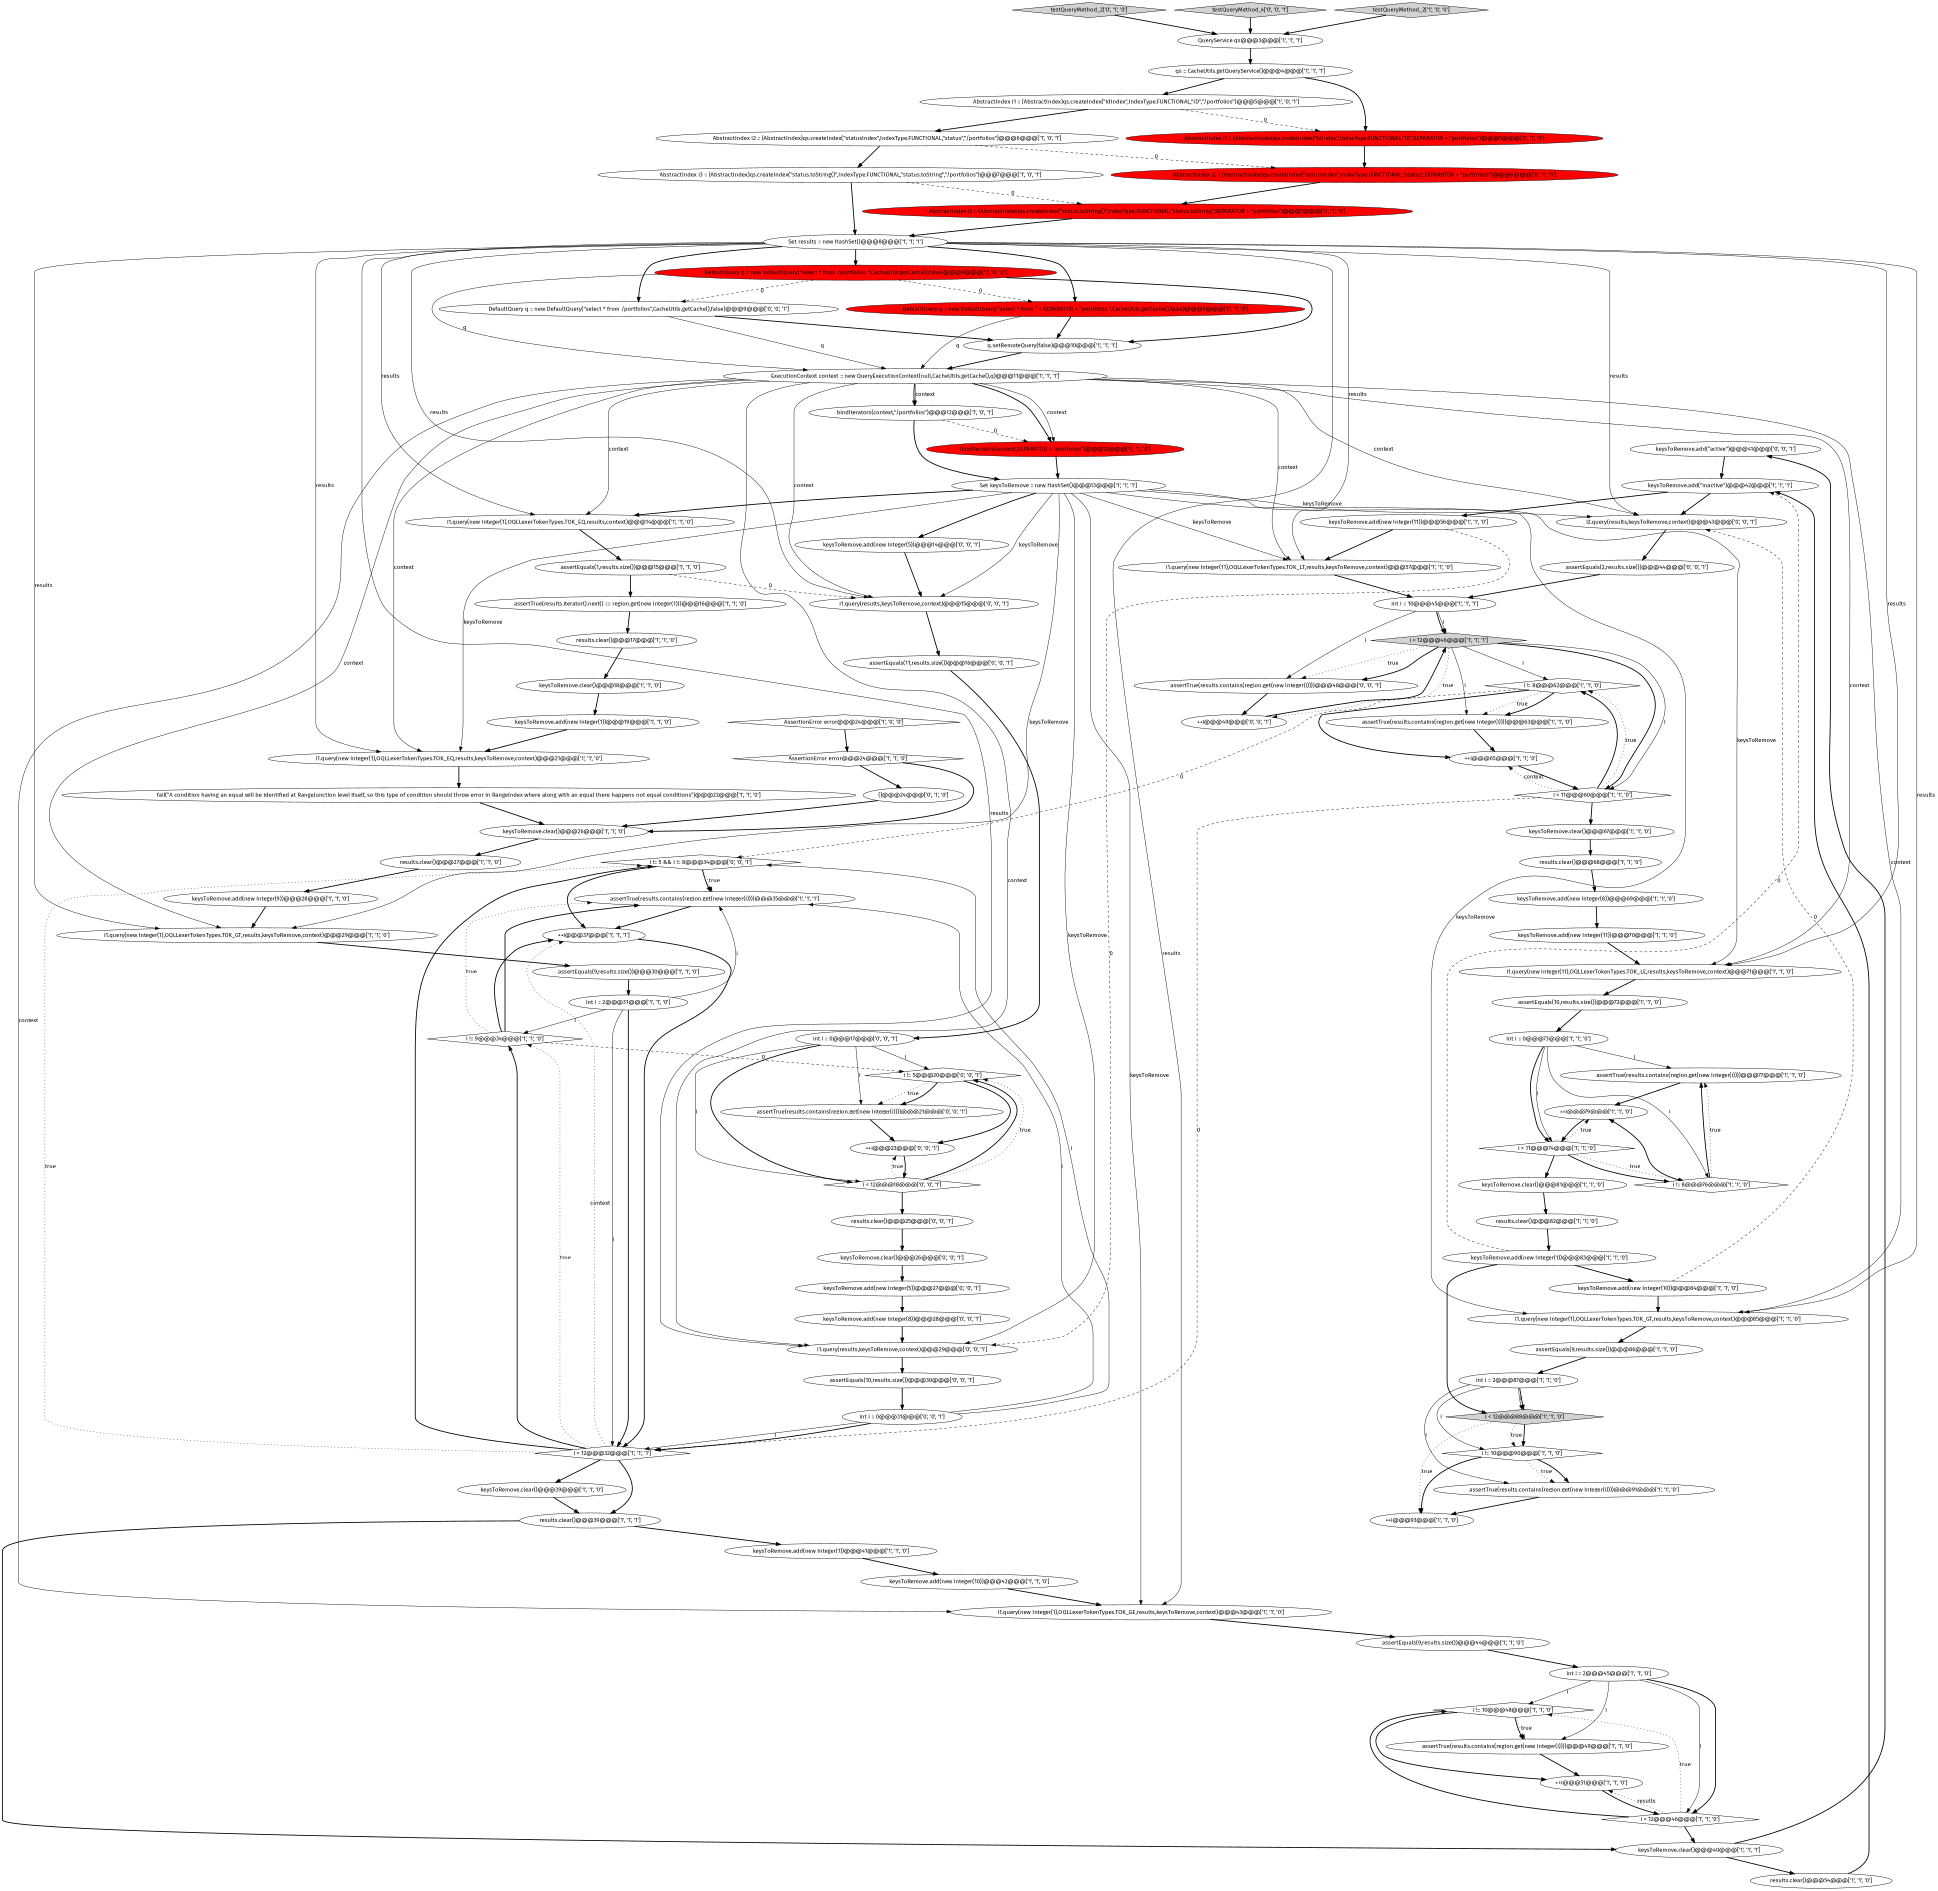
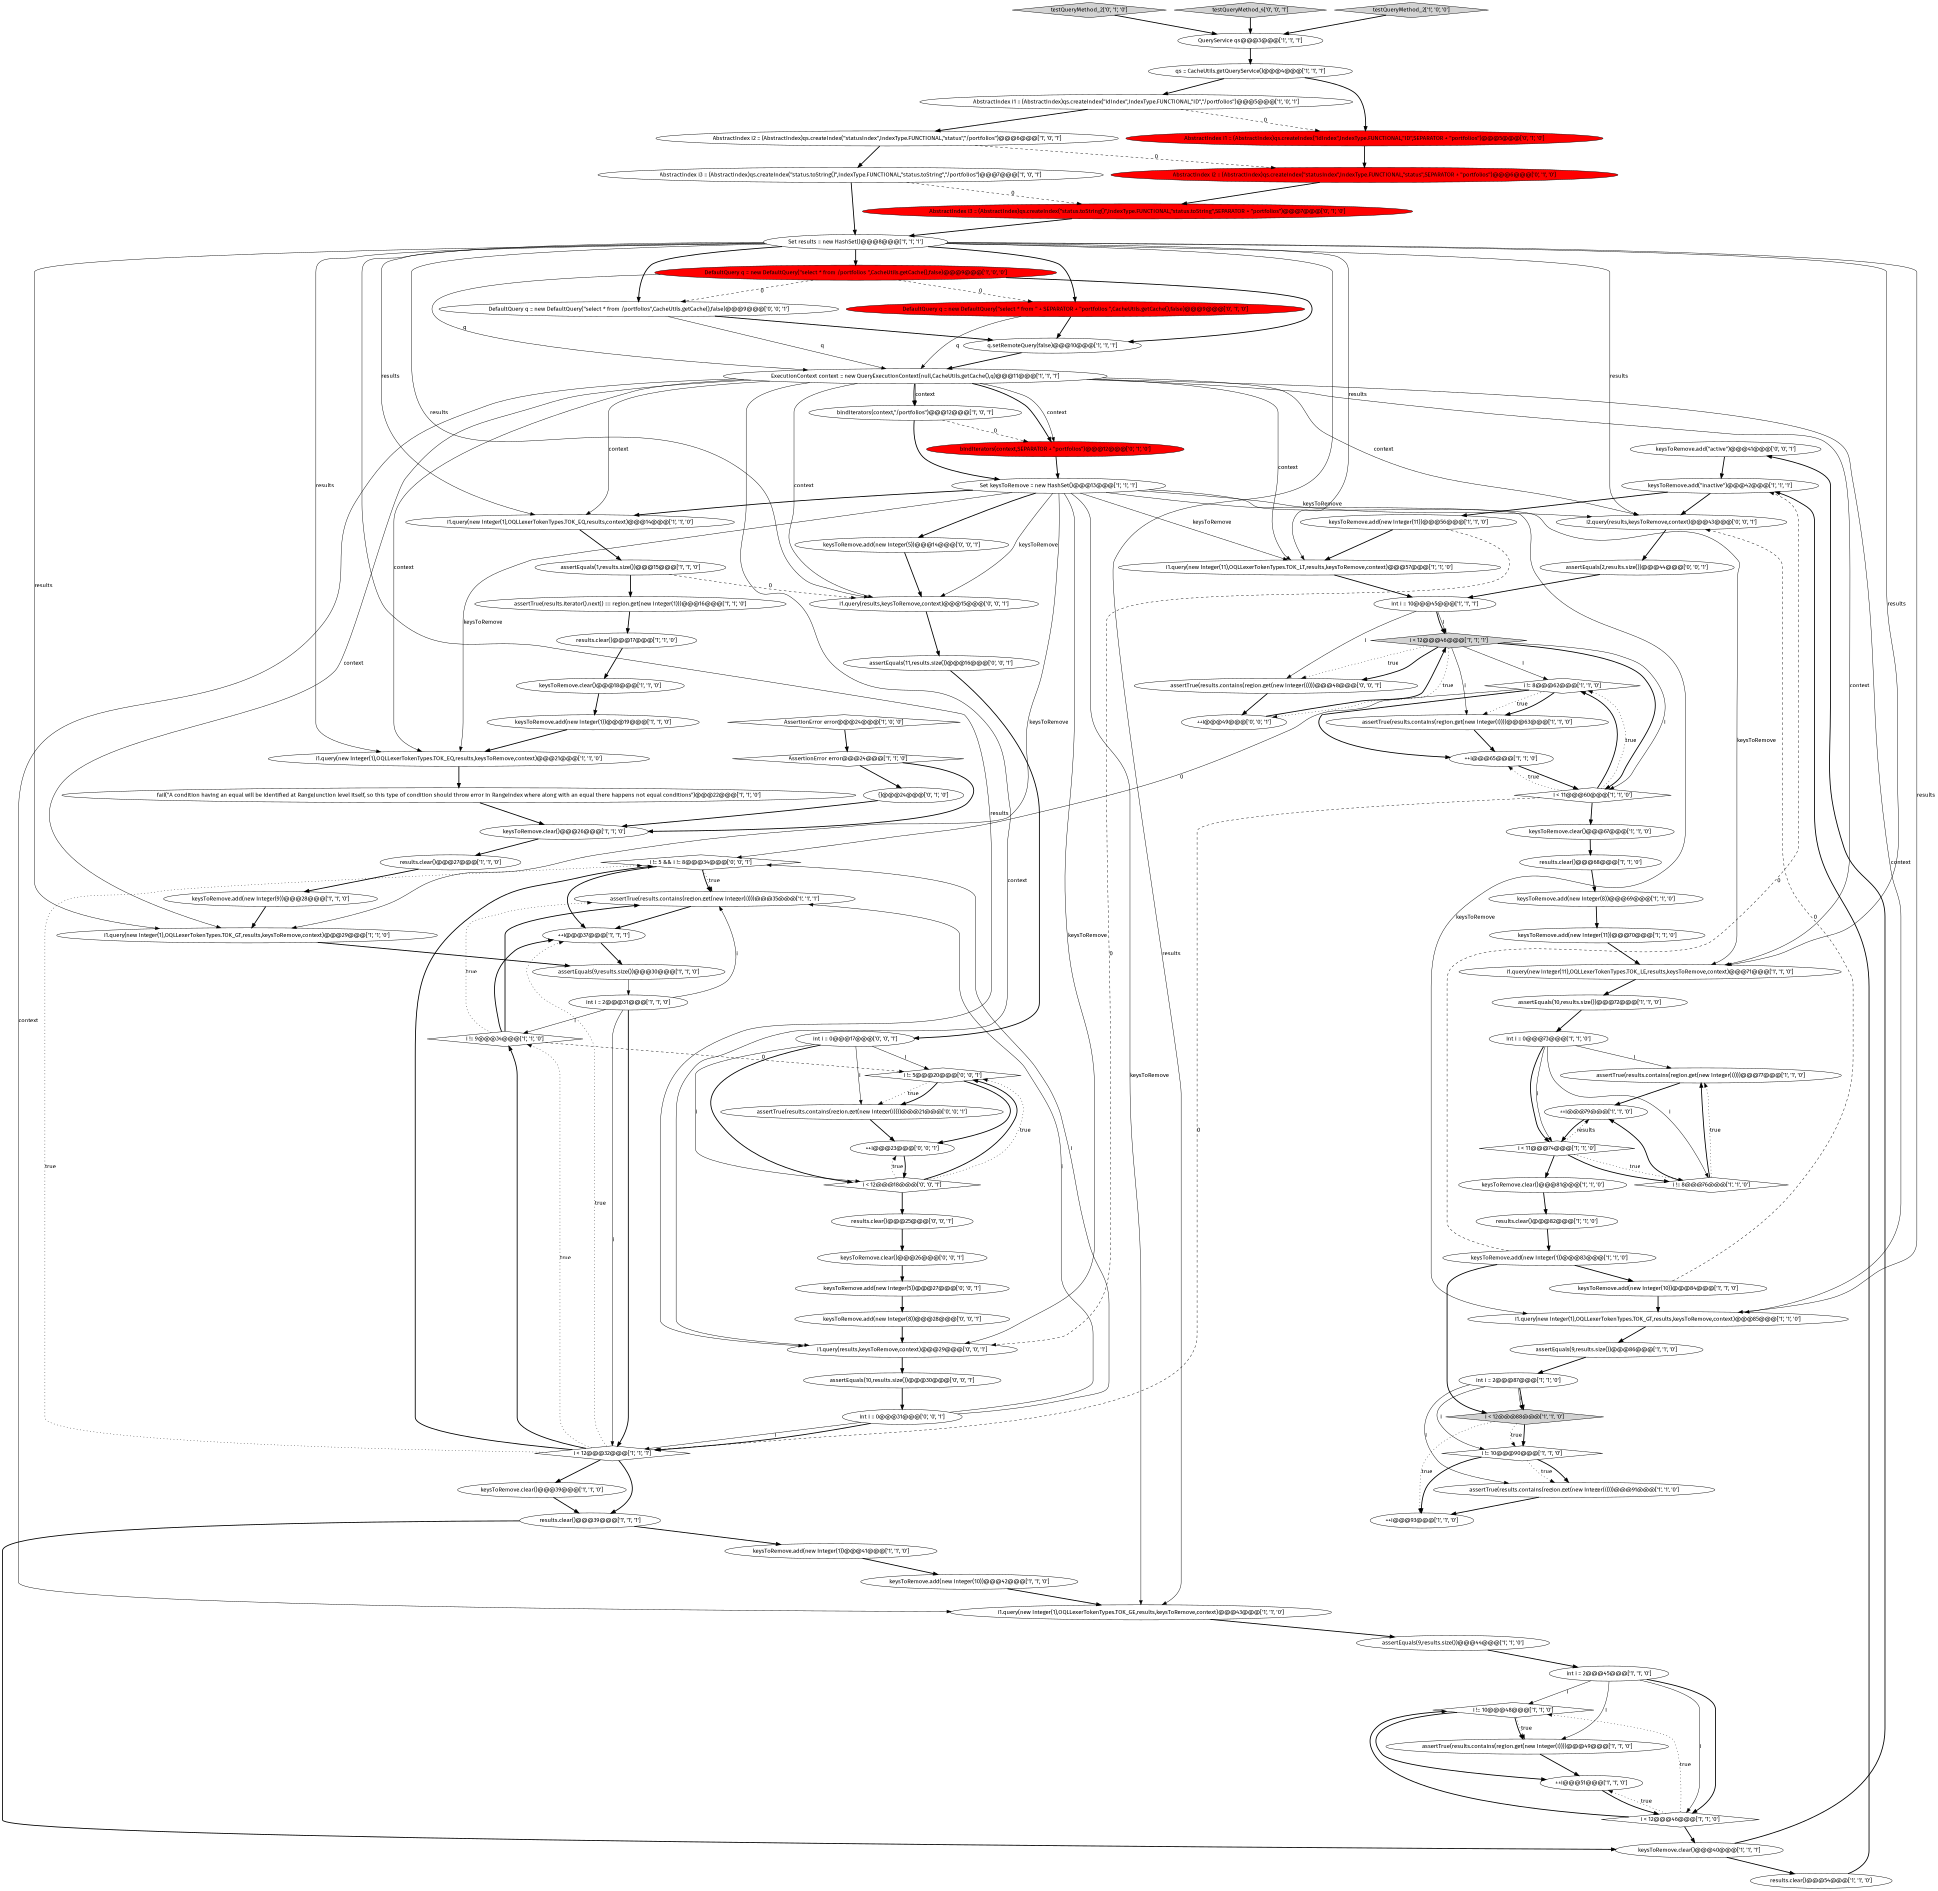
(1534, 777) -> (1534, 777)
(1156, 782) -> (1156, 782)
(629, 985) -> (629, 985)
(1586, 1130) -> (1586, 1130)
(644, 1140) -> (610, 952)
(600, 1203) -> (600, 1203)
(1647, 1801) -> (1647, 1801)
